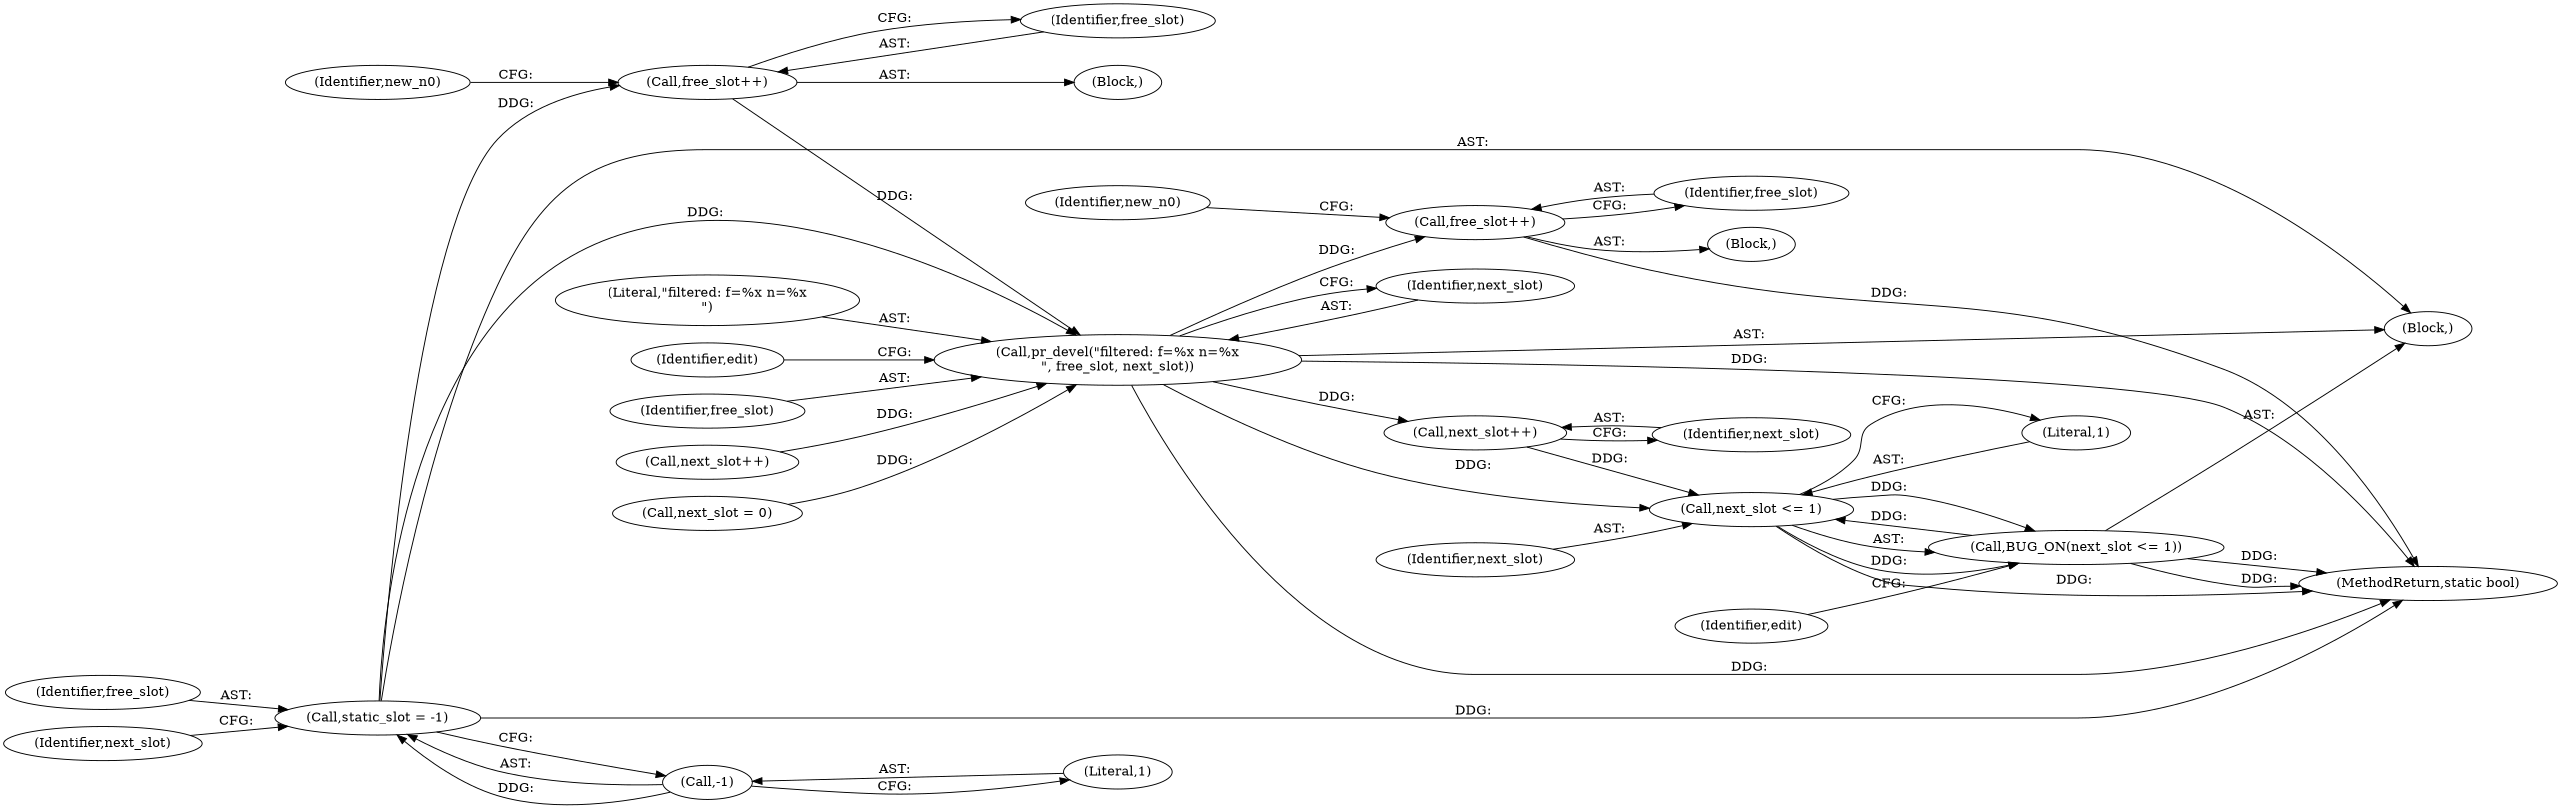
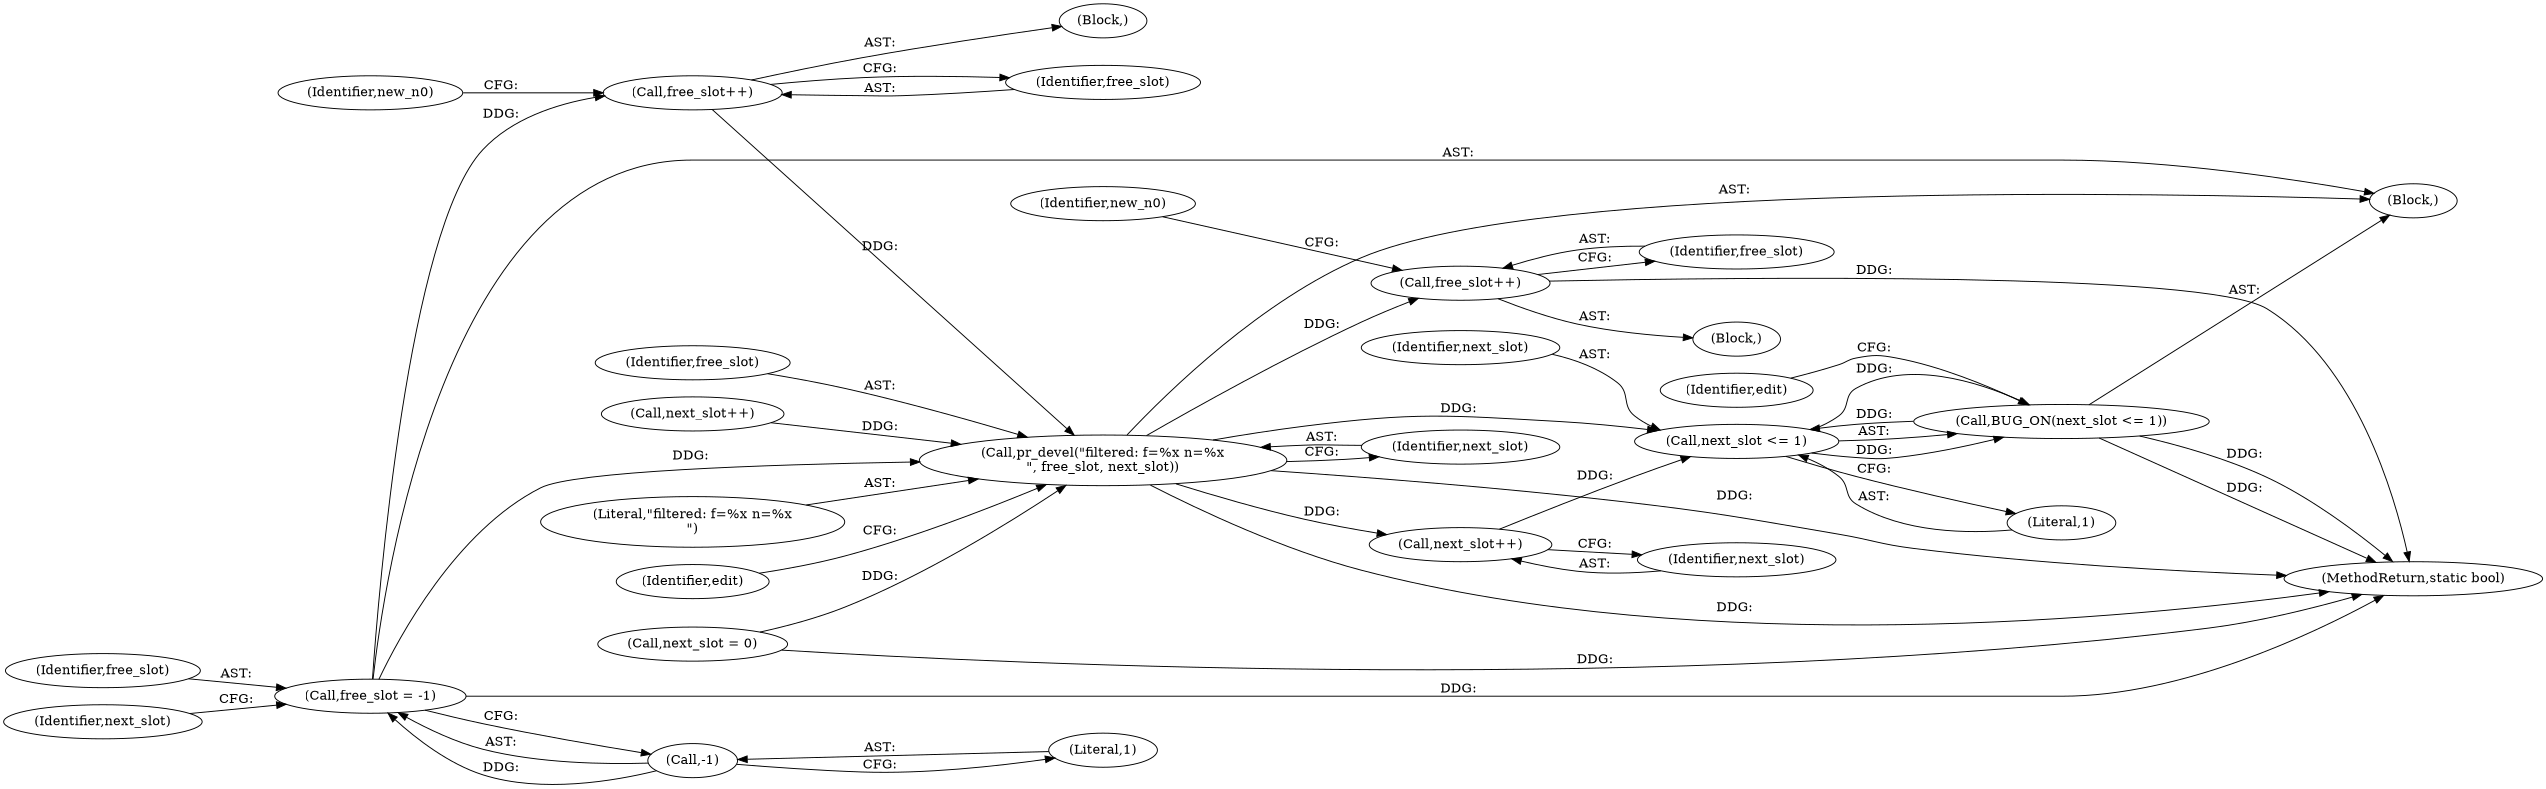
(2032, 594) -> (1569, 668)
(378, 718) -> (370, 696)
